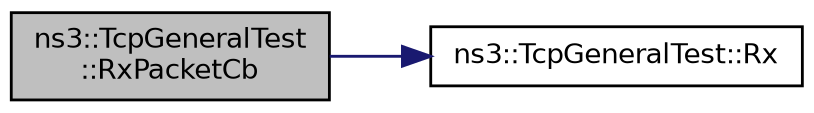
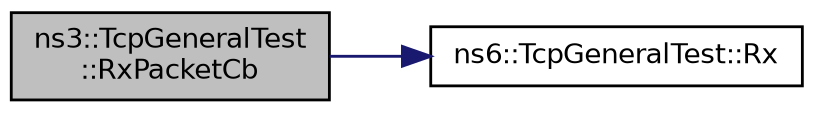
(617, 56) -> (617, 56)
